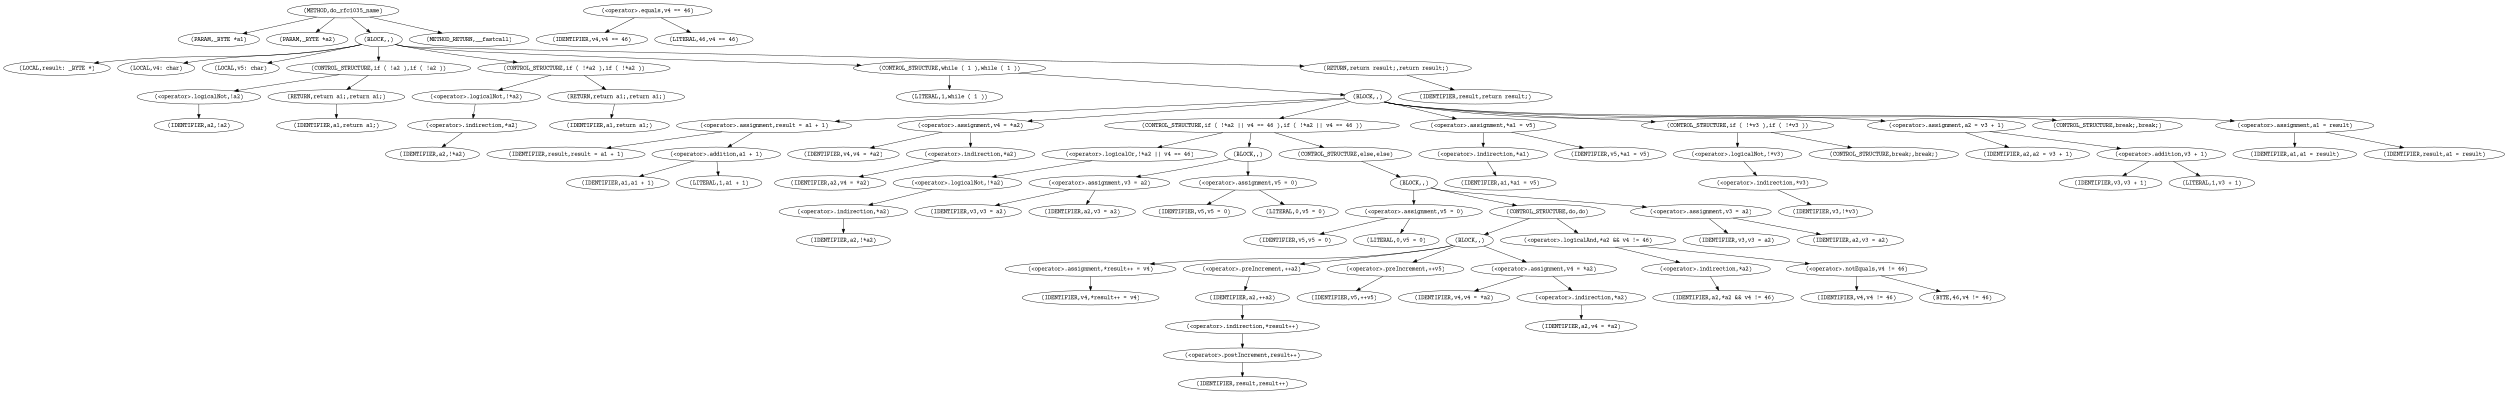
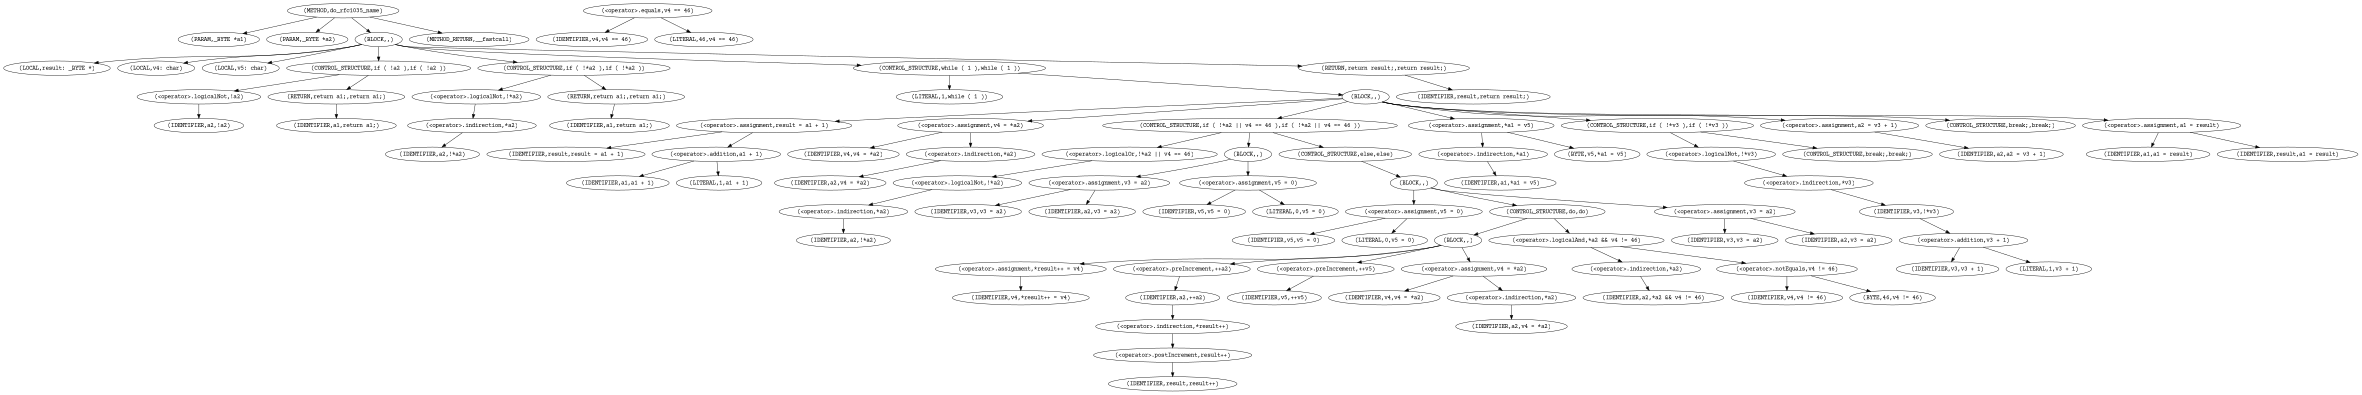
(2053, 140) -> (1933, 225)
(1610, 154) -> (1597, 154)
